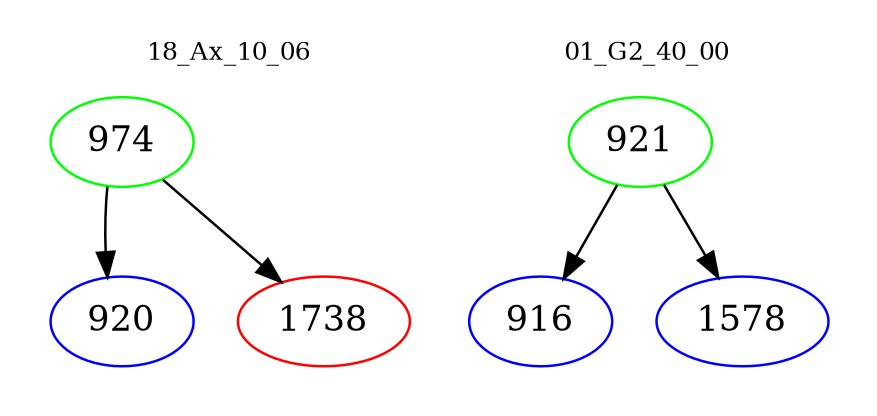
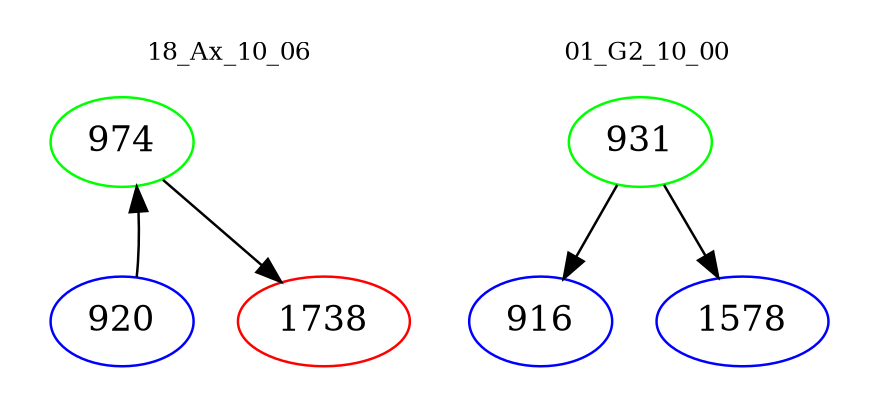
(648, 54) -> (648, 54)
(640, 142) -> (640, 142)
(105, 219) -> (139, 245)
